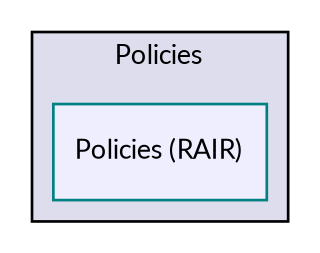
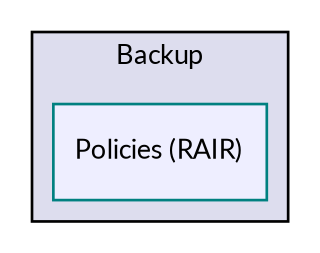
(160, 57) -> (160, 57)
